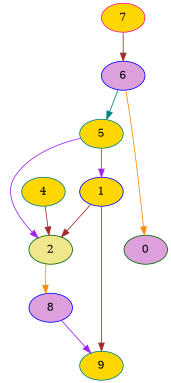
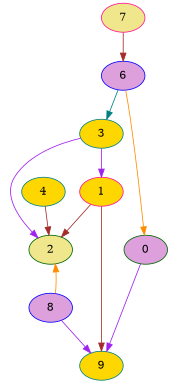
(123, 18) -> (123, 18)
(101, 134) -> (101, 134)
(101, 192) -> (101, 192)
(45, 275) -> (56, 283)
none -> (125, 304)
